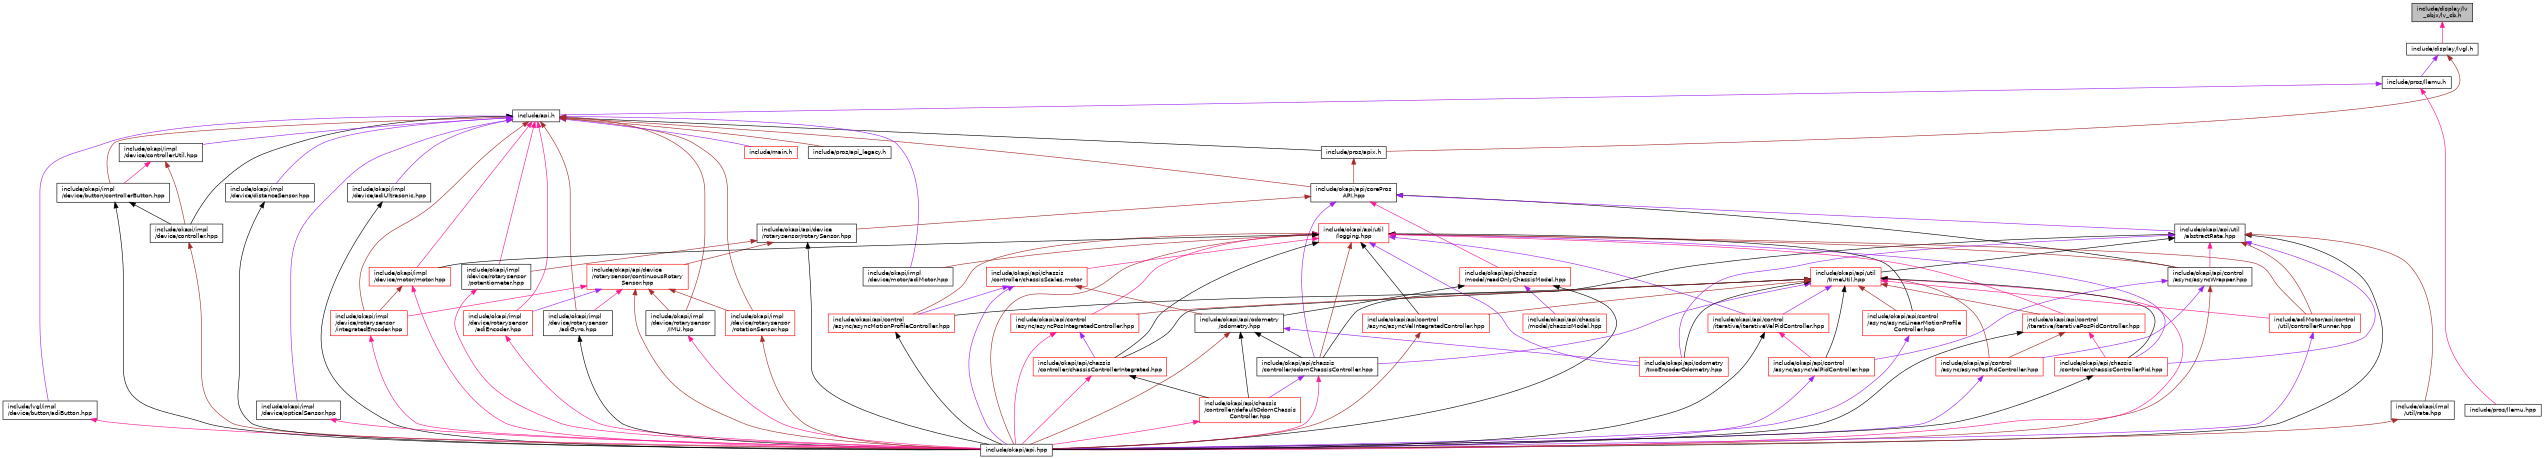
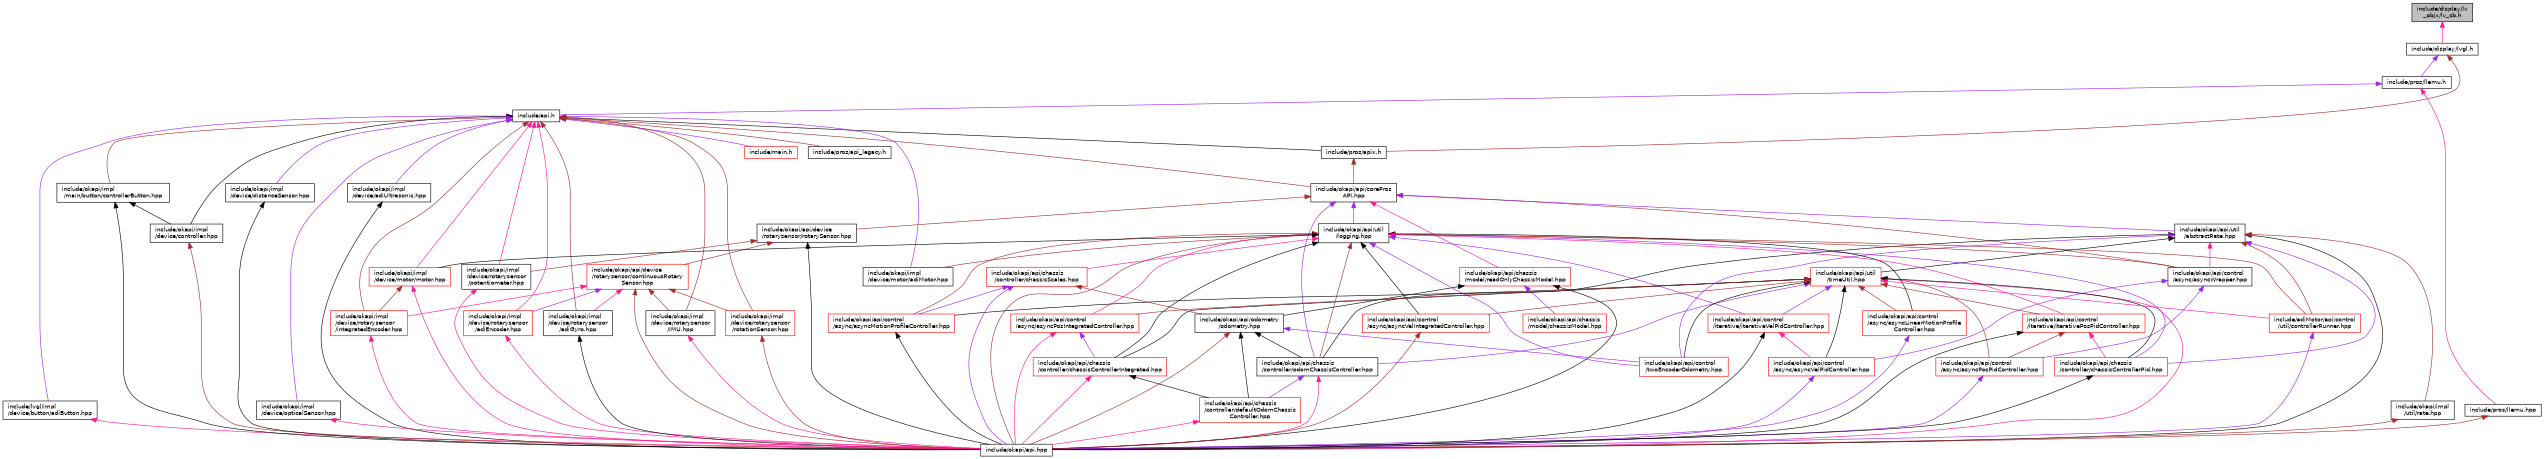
(161, 153) -> none
(113, 193) -> (113, 193)
none -> (1354, 216)
(1791, 221) -> (1791, 221)
(1354, 233) -> (1354, 233)
(1037, 277) -> (1037, 277)
(1684, 367) -> (1684, 367)
(1671, 443) -> (1768, 444)
